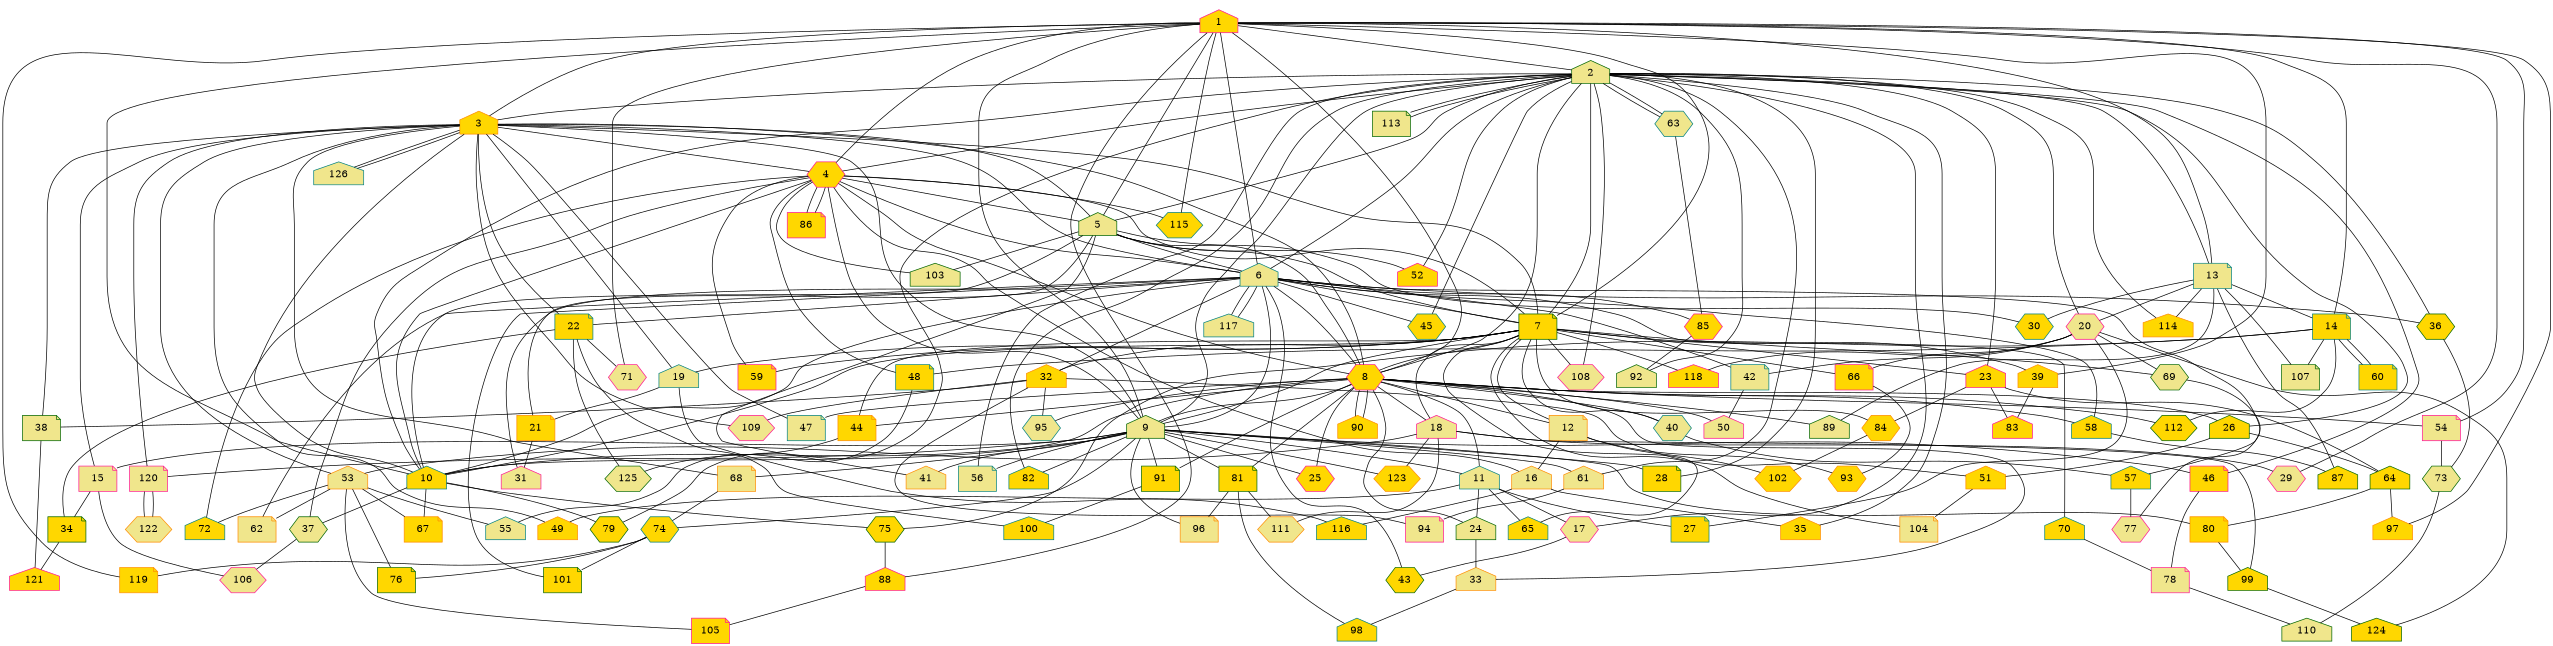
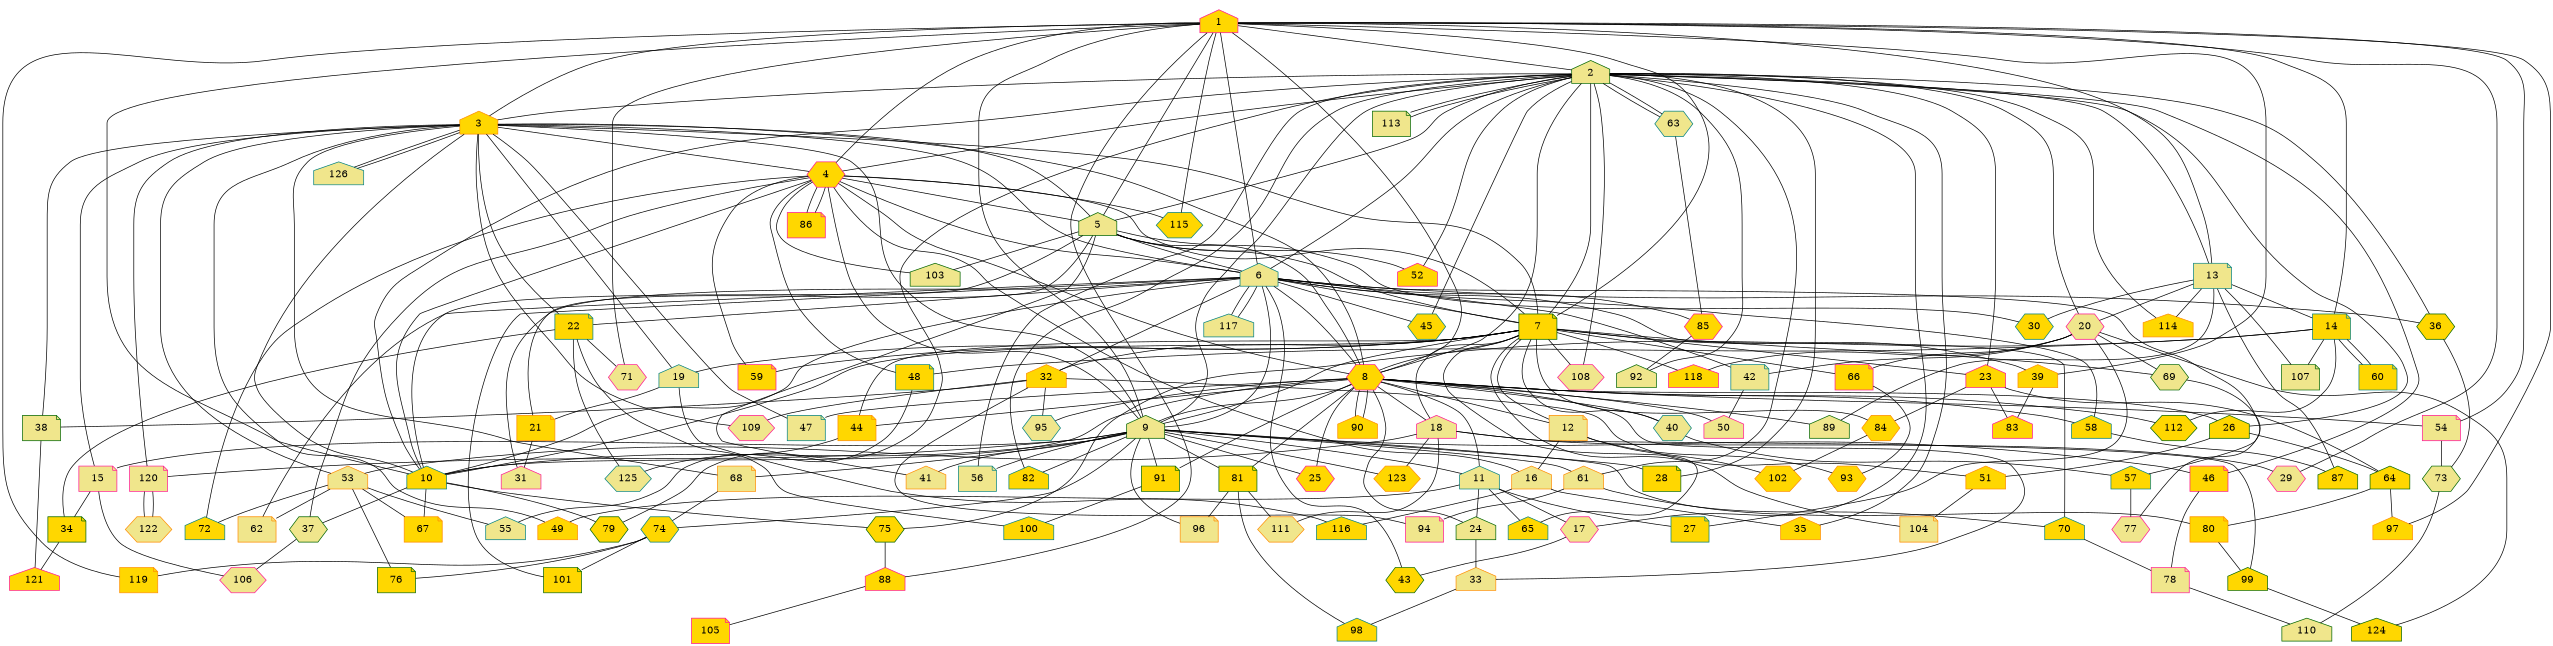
(628, 479) -> (628, 479)
none -> (1824, 512)
(475, 614) -> none
